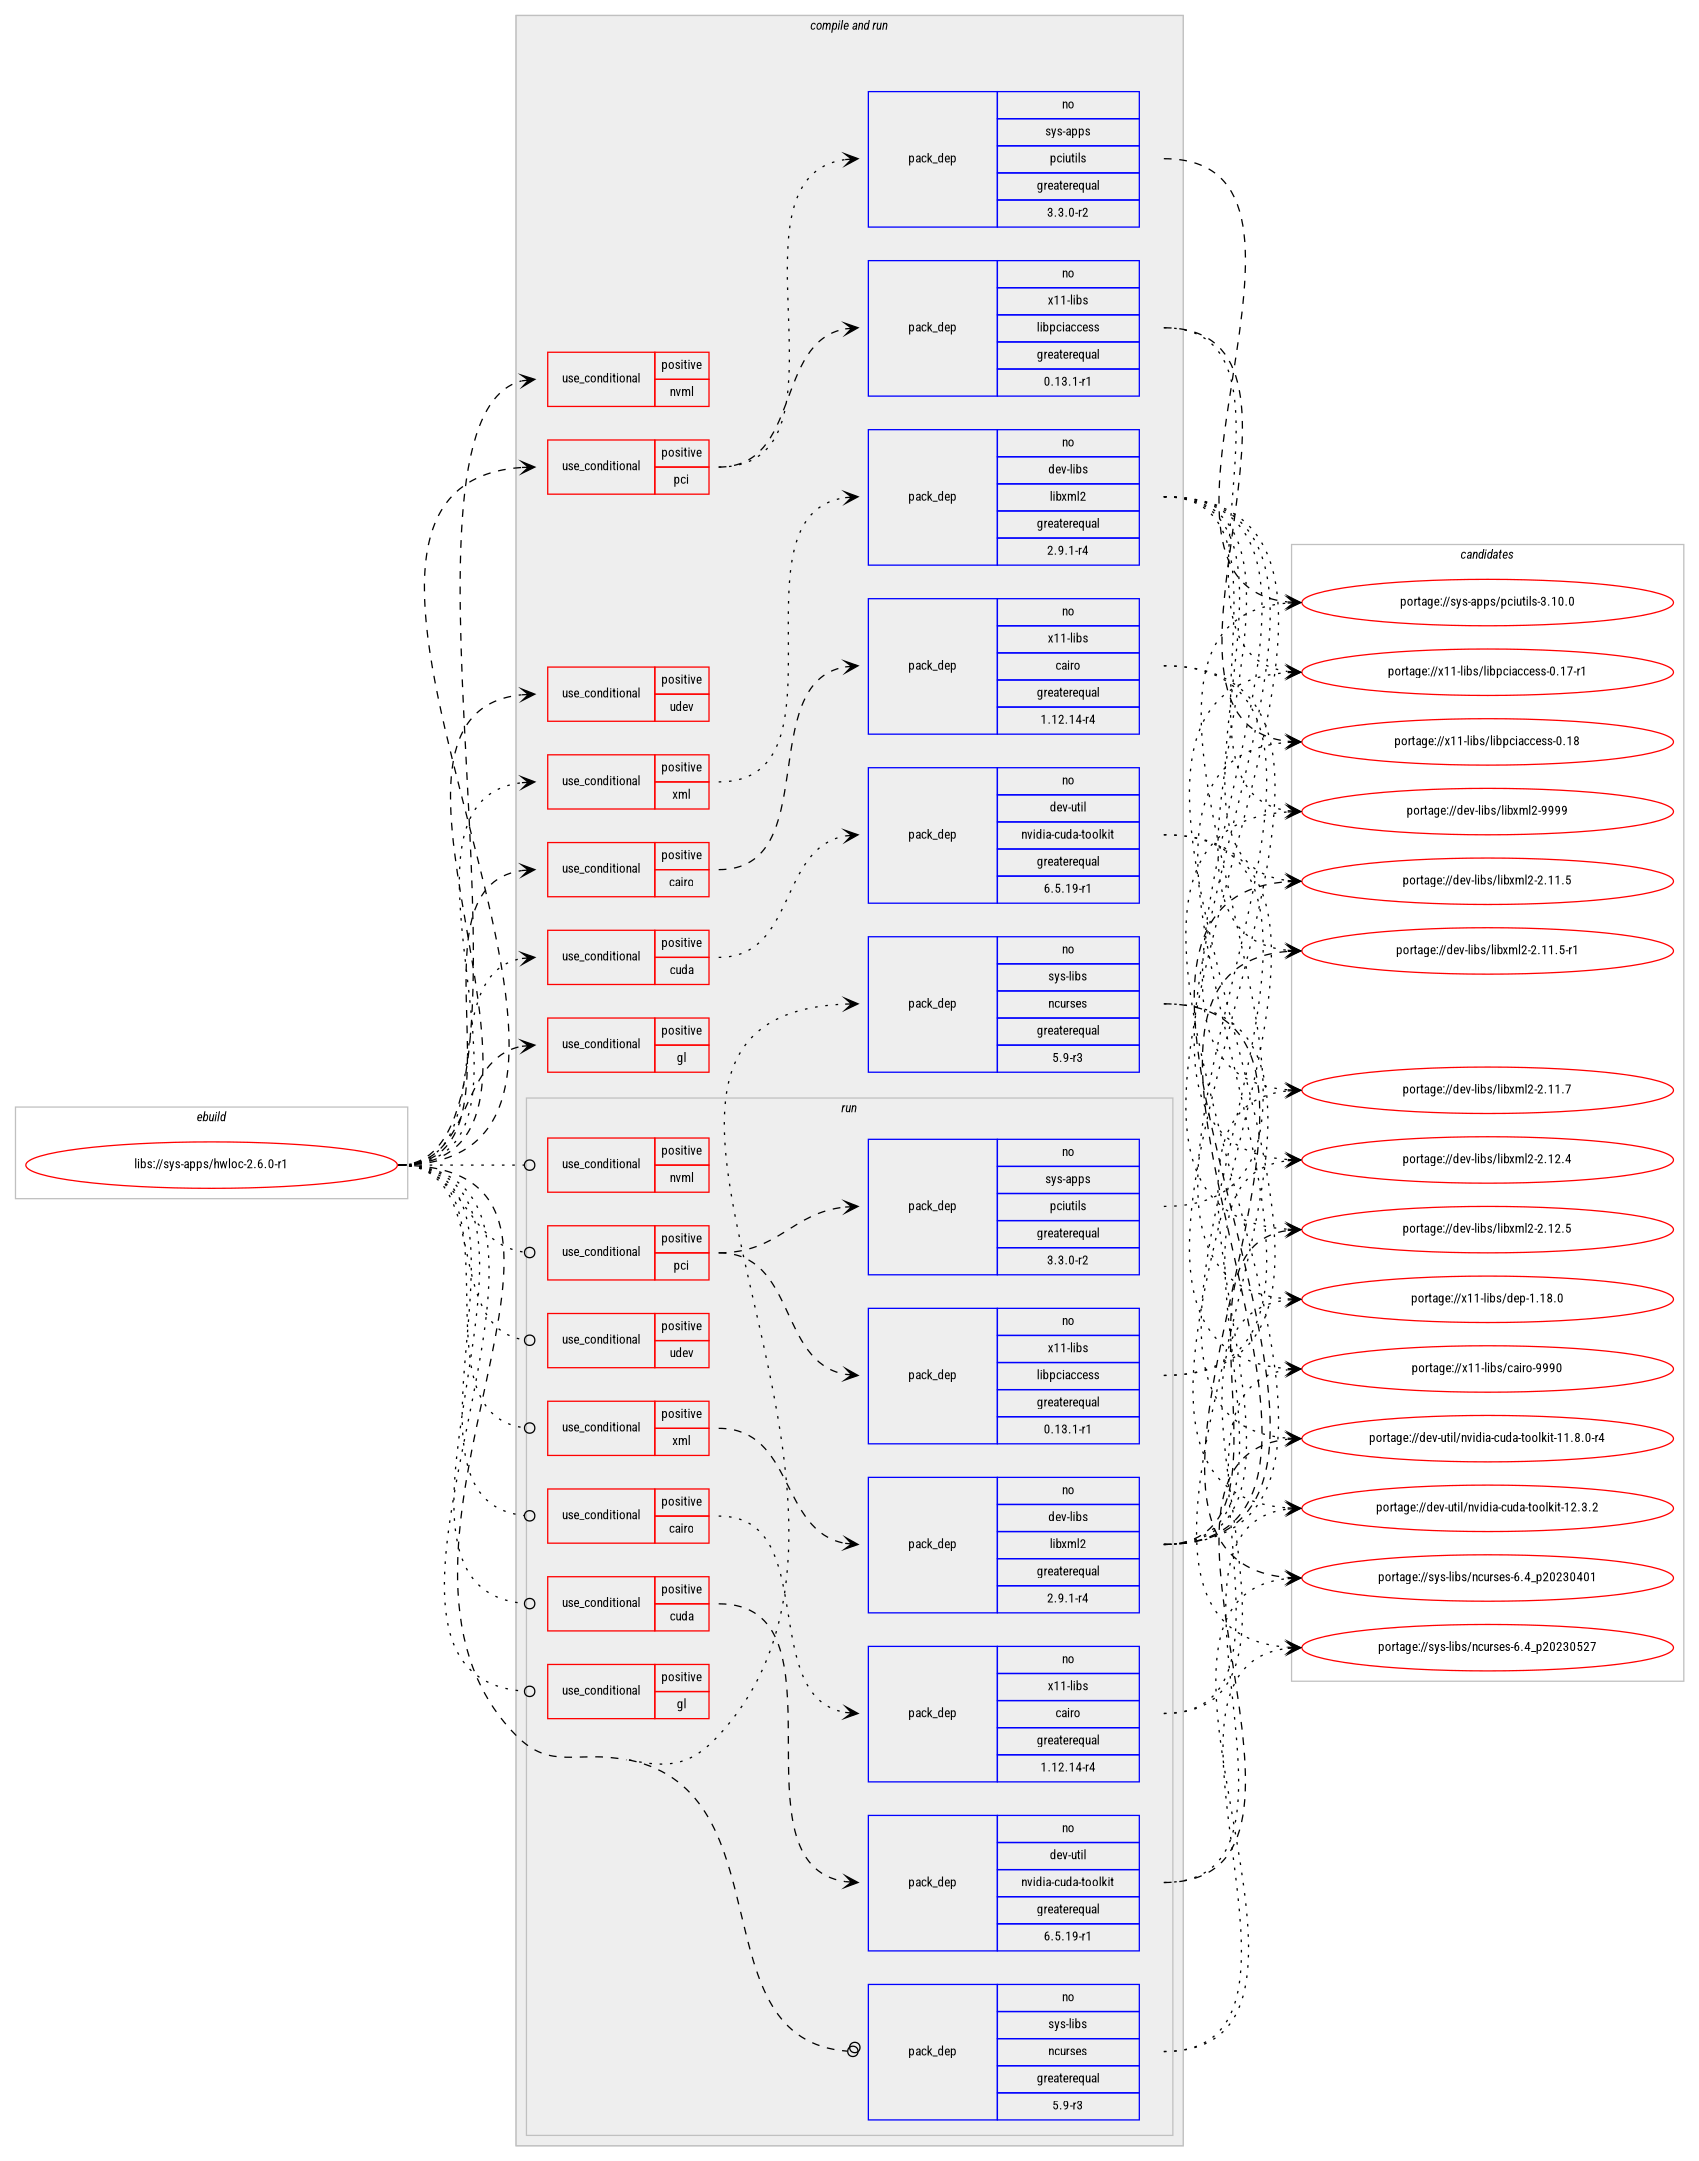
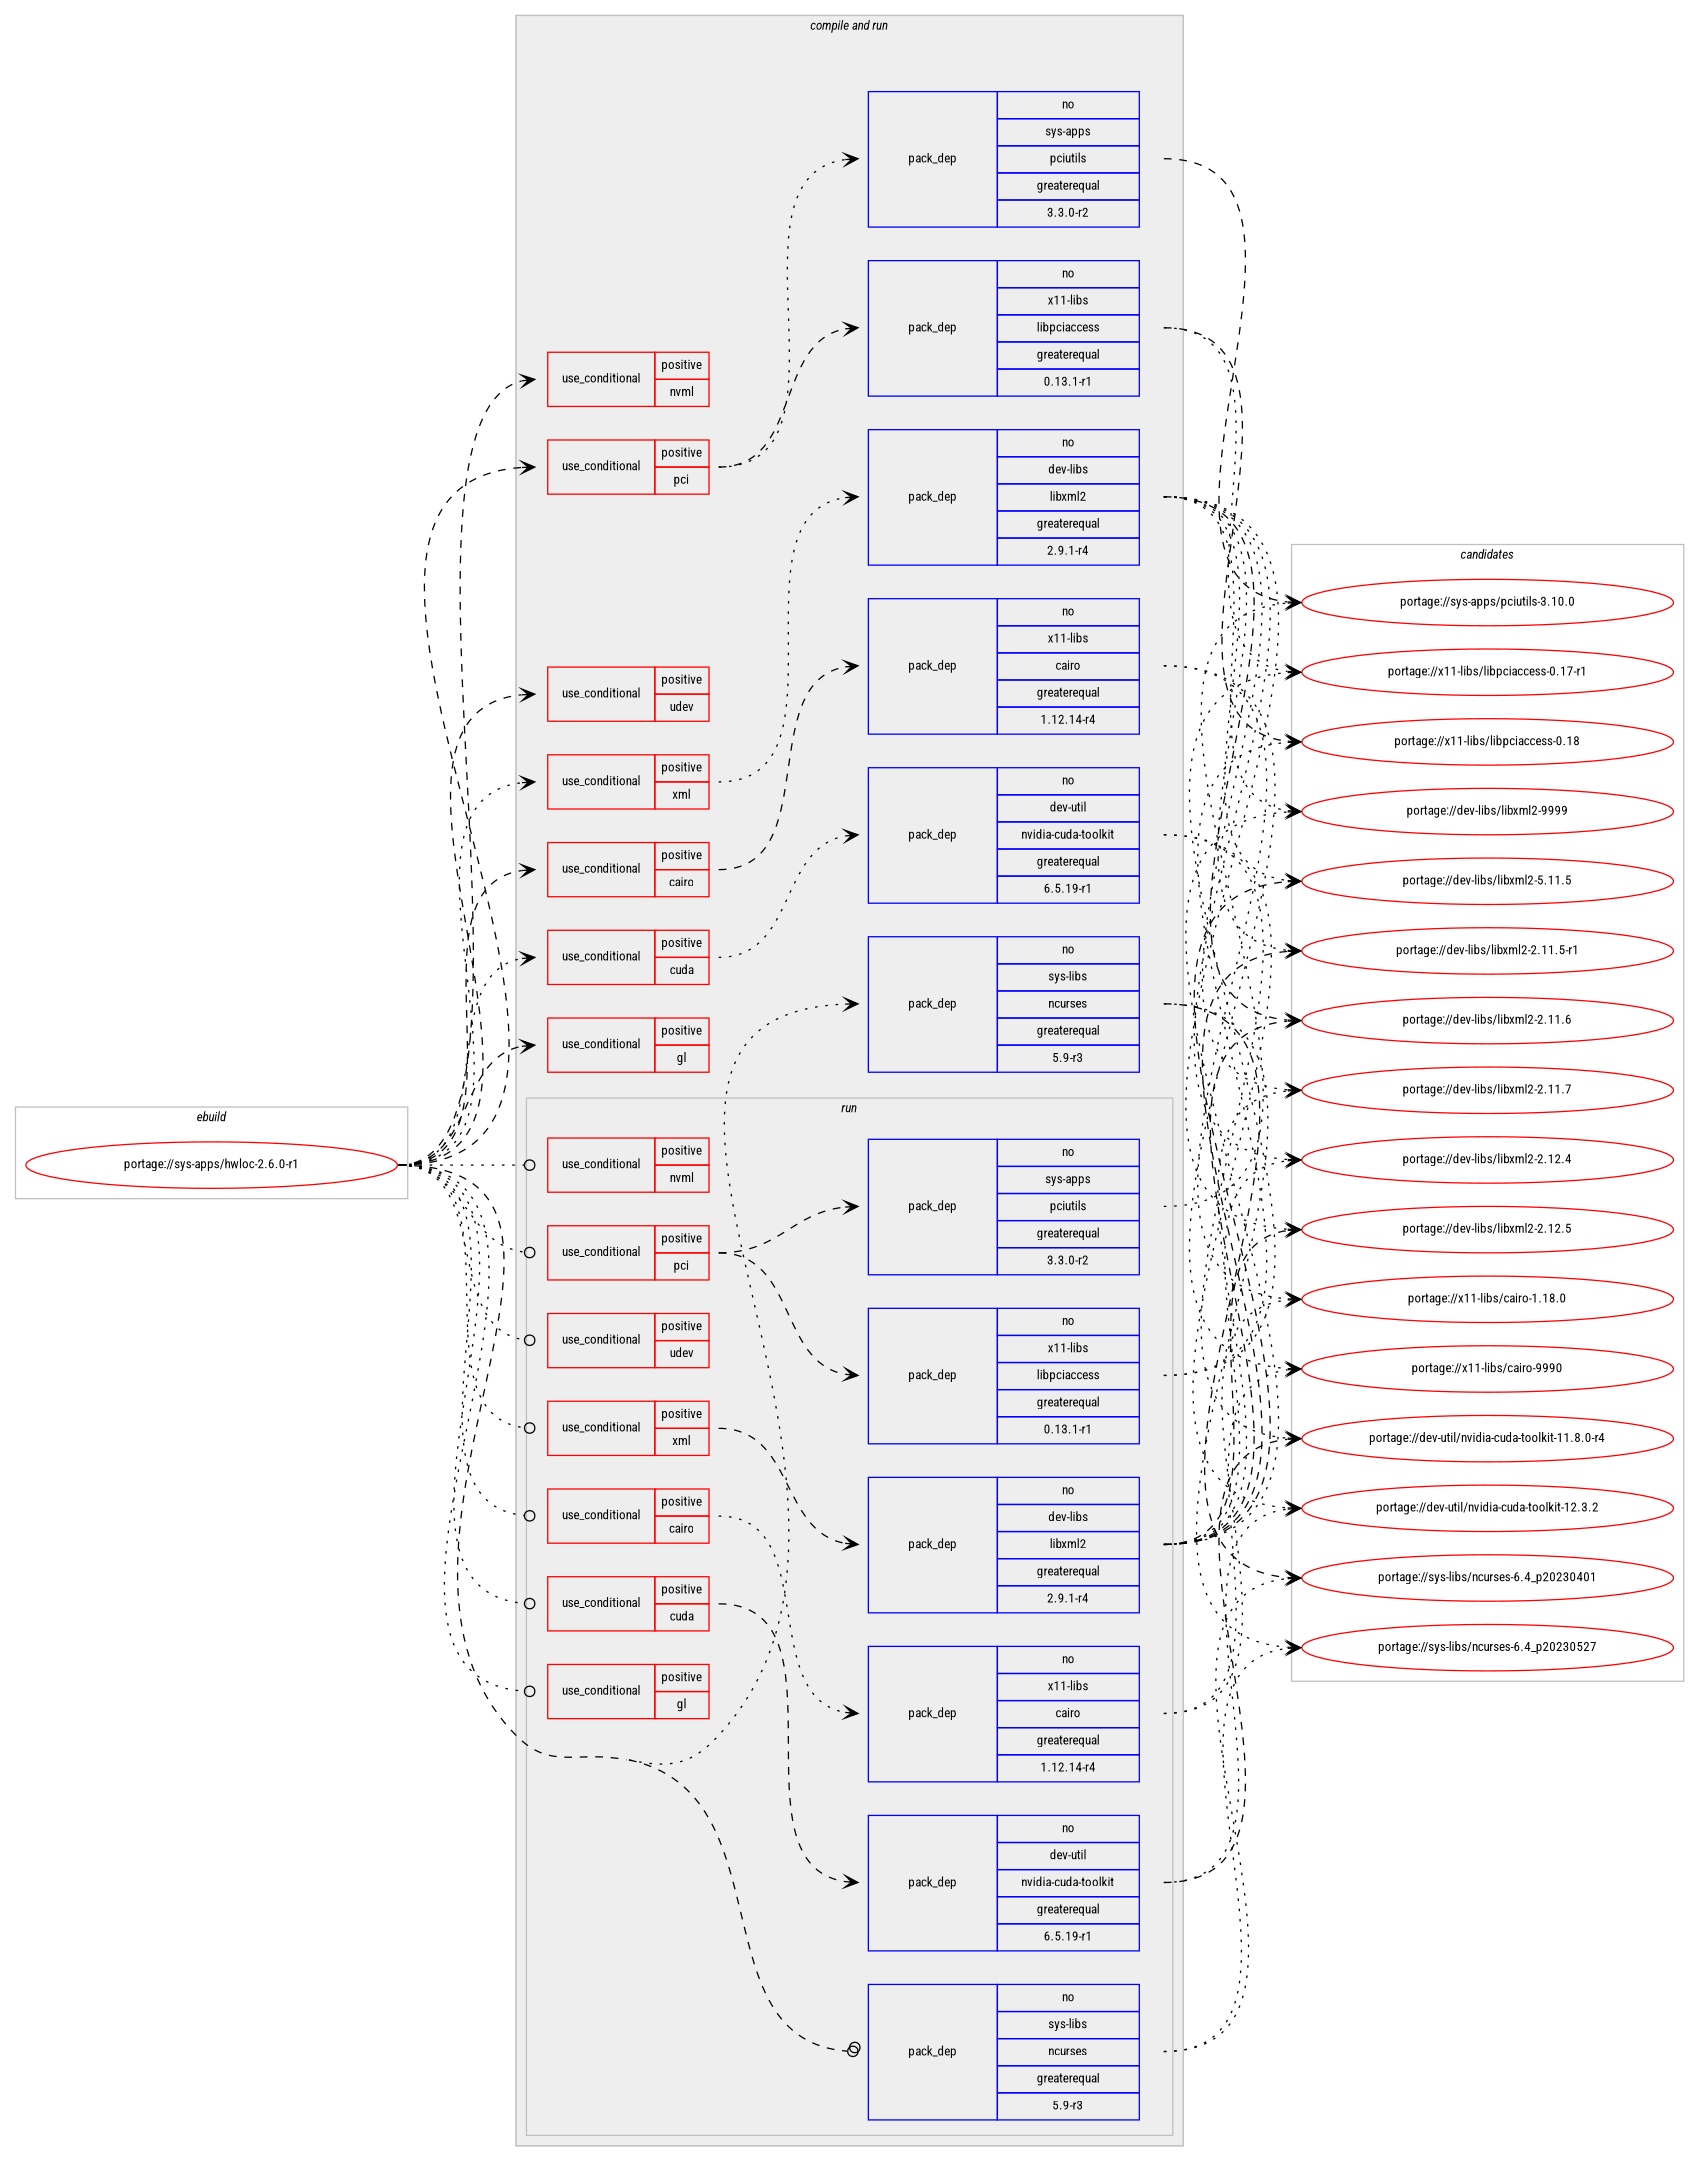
(1488, 881) -> (1488, 881)
none -> (1488, 1021)
(212, 1165) -> (212, 1165)
(1488, 1299) -> (1488, 1299)
